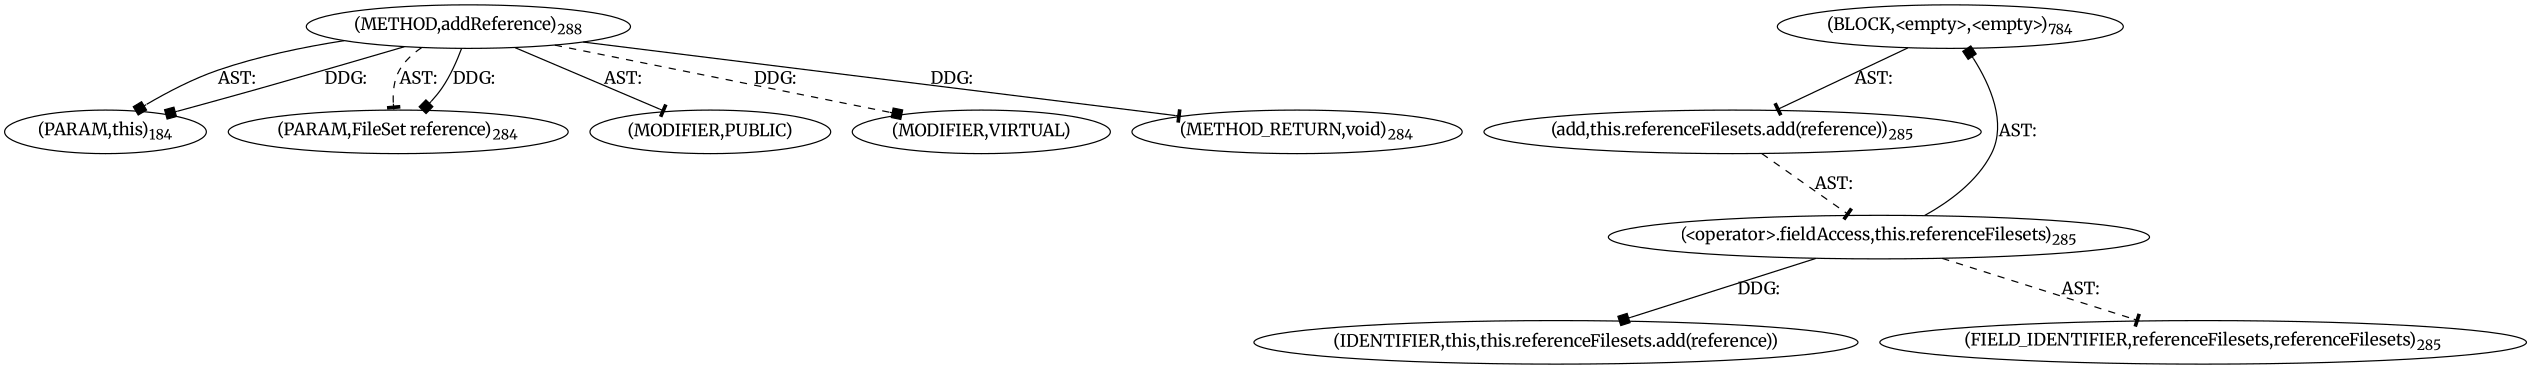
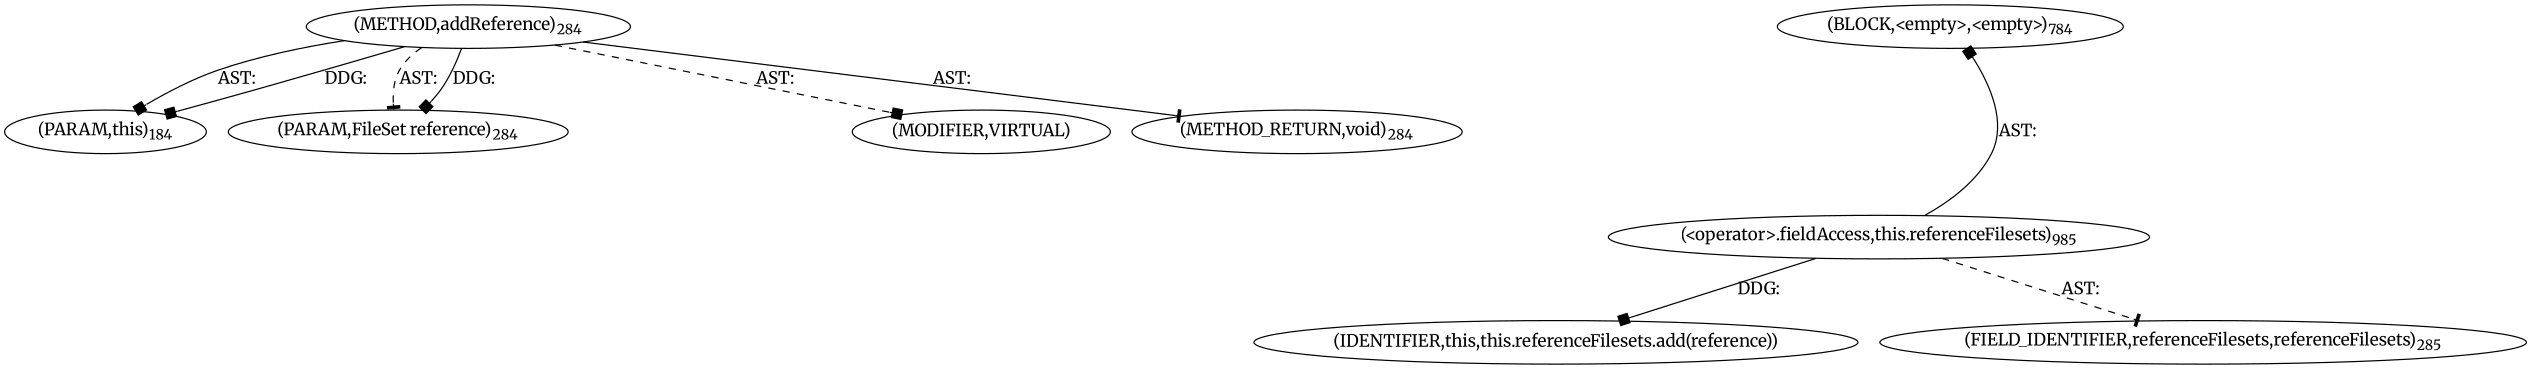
(570, 25) -> (570, 25)
(777, 79) -> (777, 79)
(954, 79) -> (954, 79)
(710, 132) -> none
(1733, 132) -> none
(2065, 235) -> (2065, 235)
